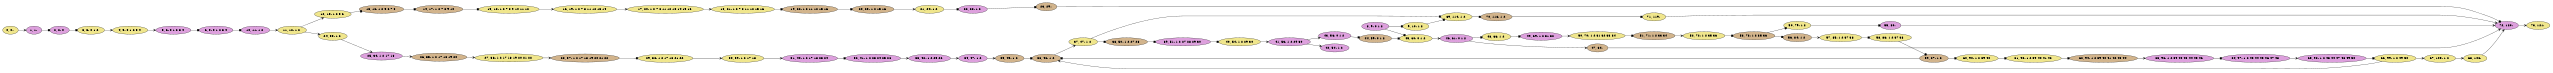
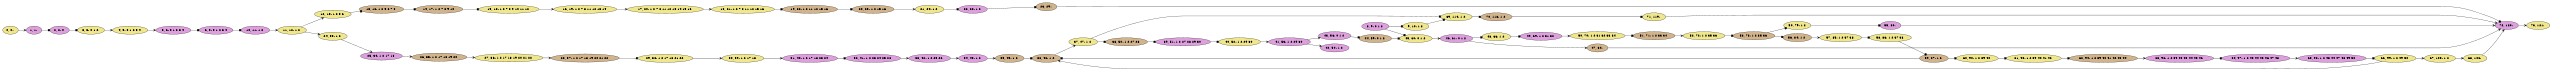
(1240, 42) -> (1240, 42)
(973, 58) -> (973, 58)
